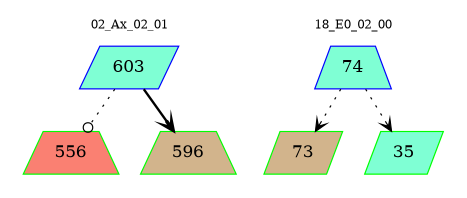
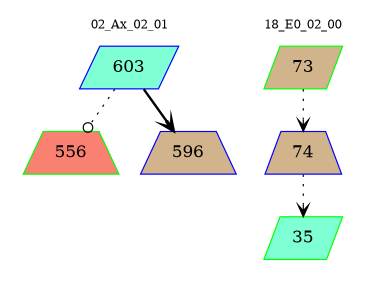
(353, 68) -> (303, 153)
(331, 105) -> (303, 104)
(188, 153) -> (188, 153)
